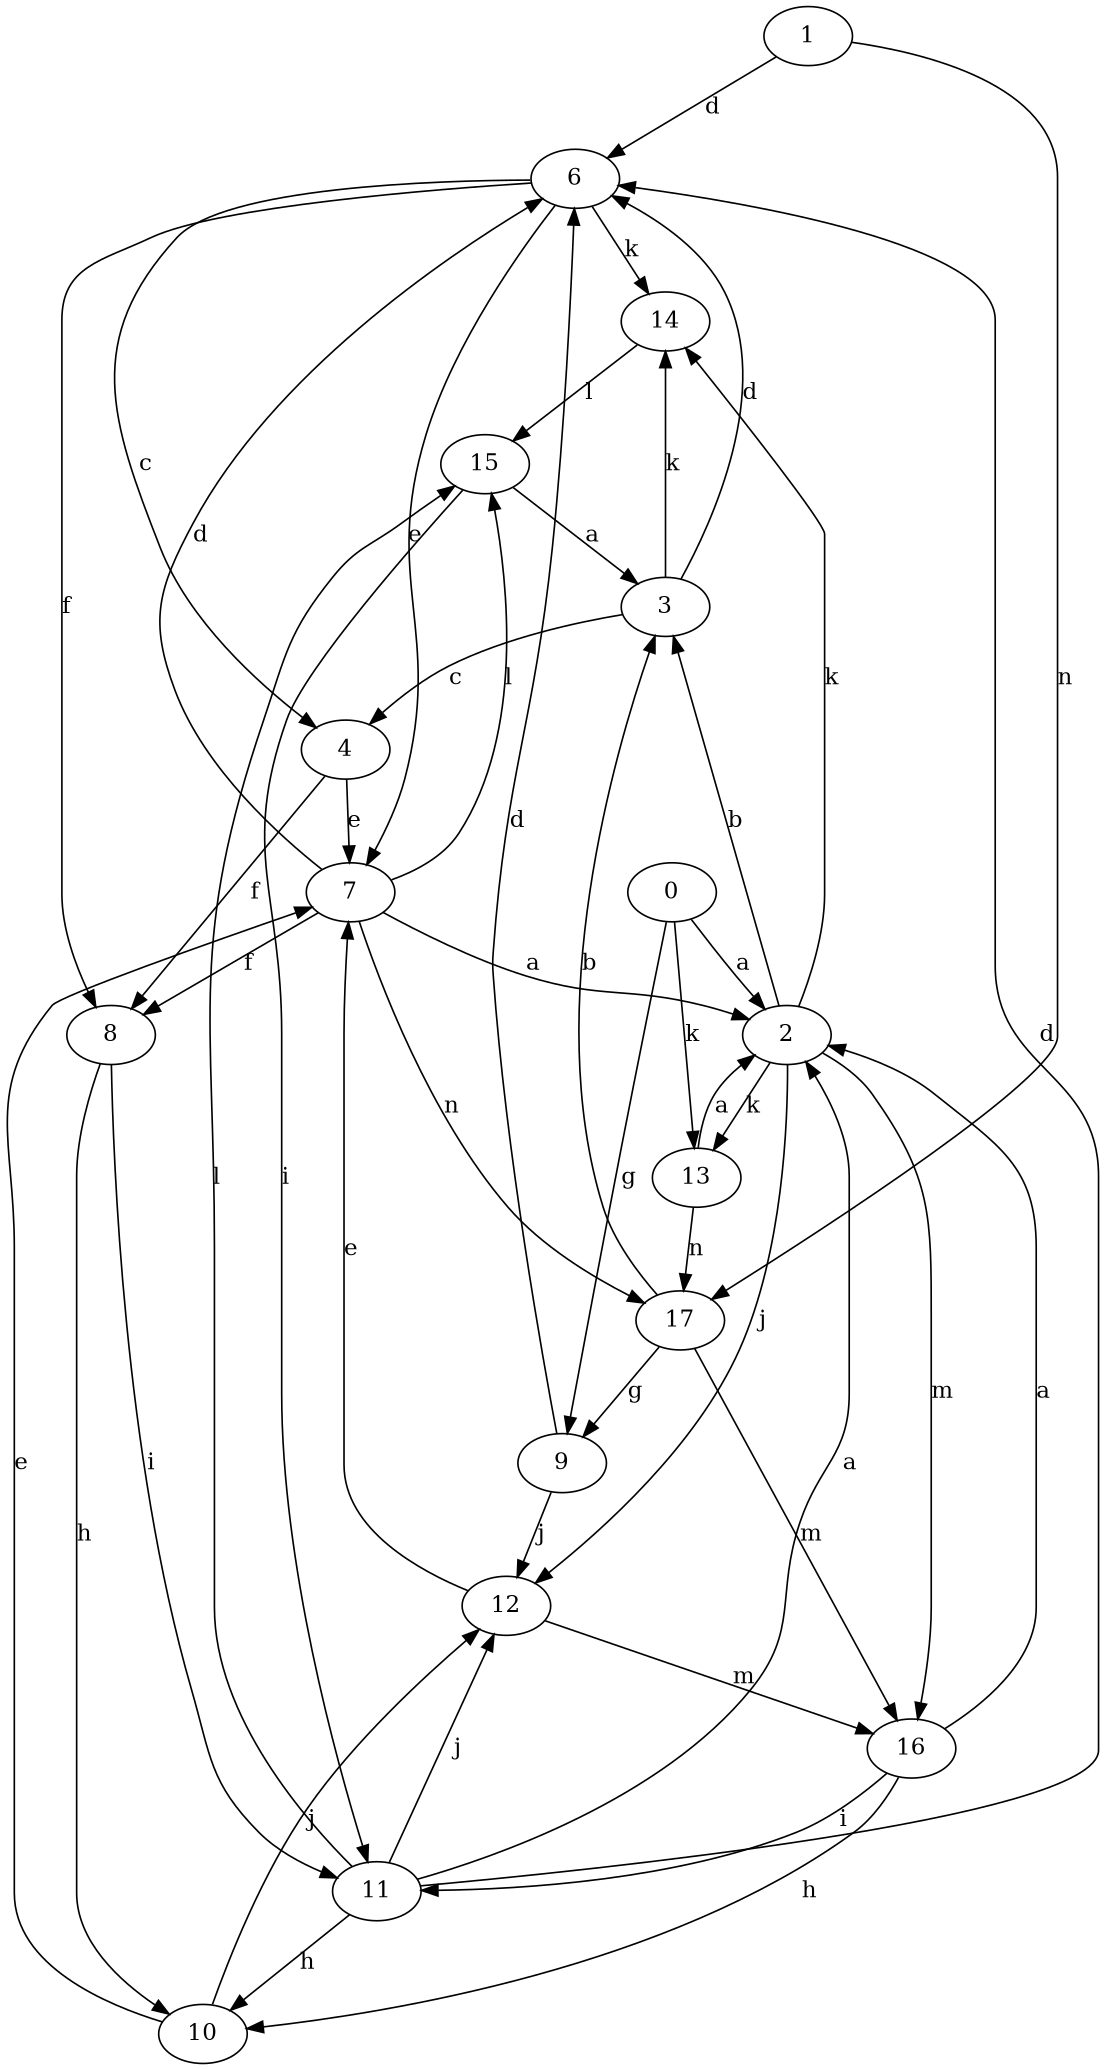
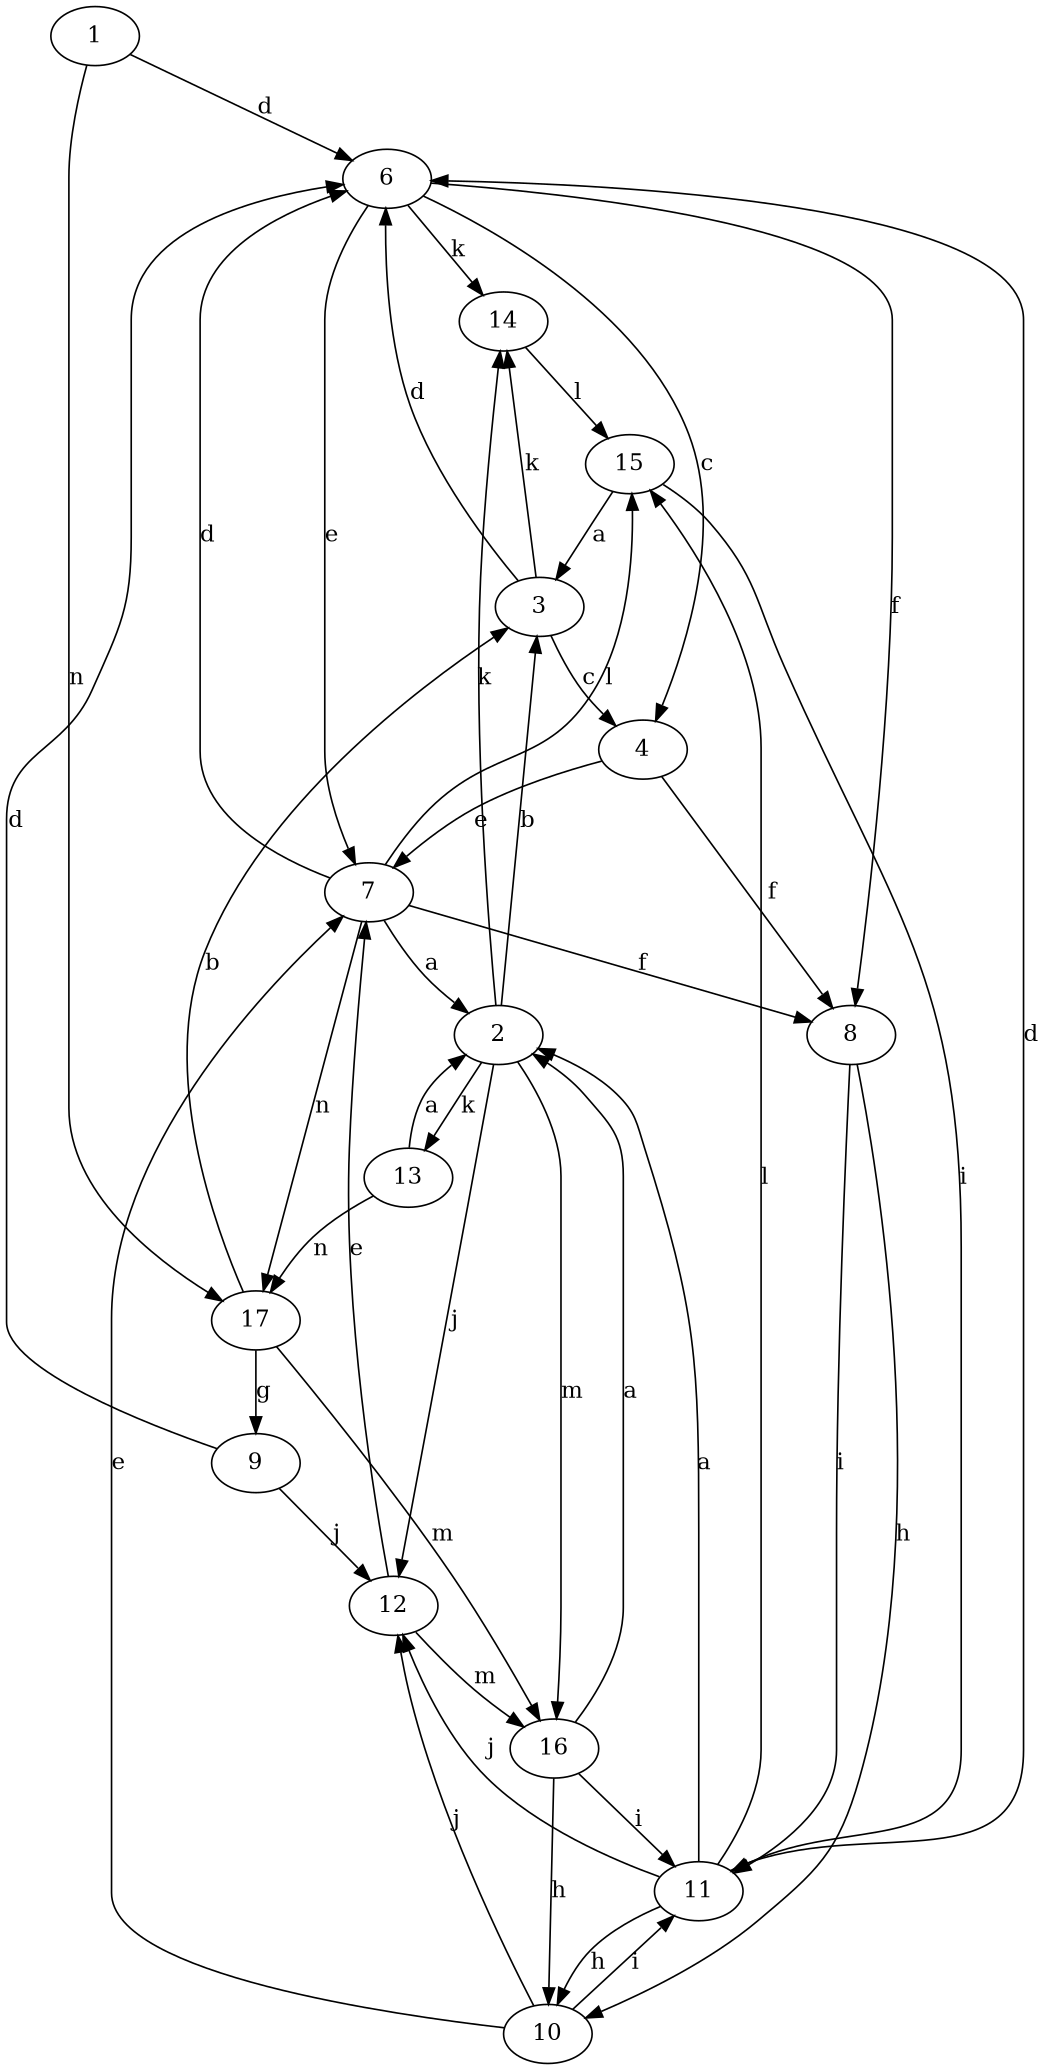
(672, 892) -> none
none -> (617, 1968)
